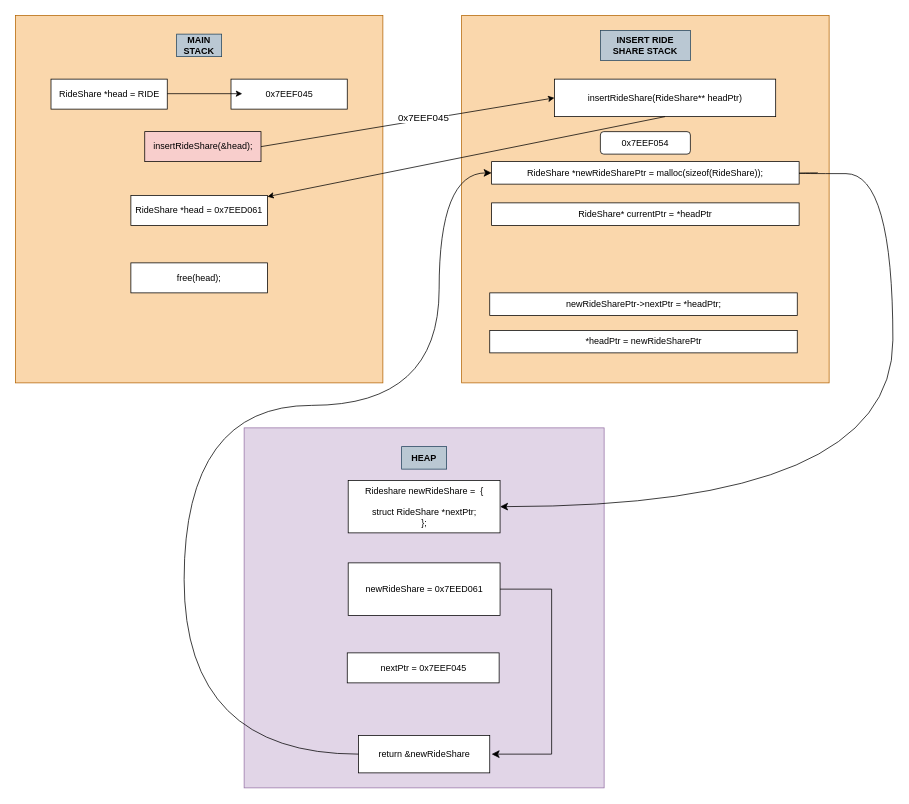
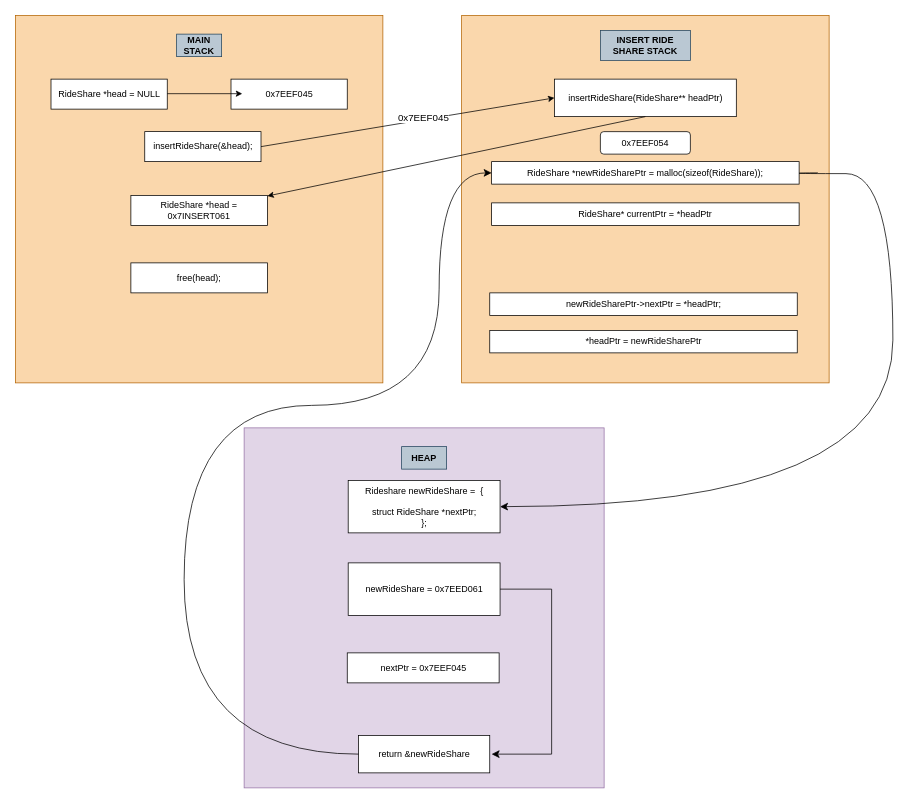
(110, 94) -> (110, 94)
(665, 98) -> (645, 98)
(203, 147) -> (203, 147)
(199, 210) -> (199, 210)
